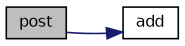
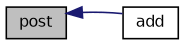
(86, 33) -> (102, 12)
